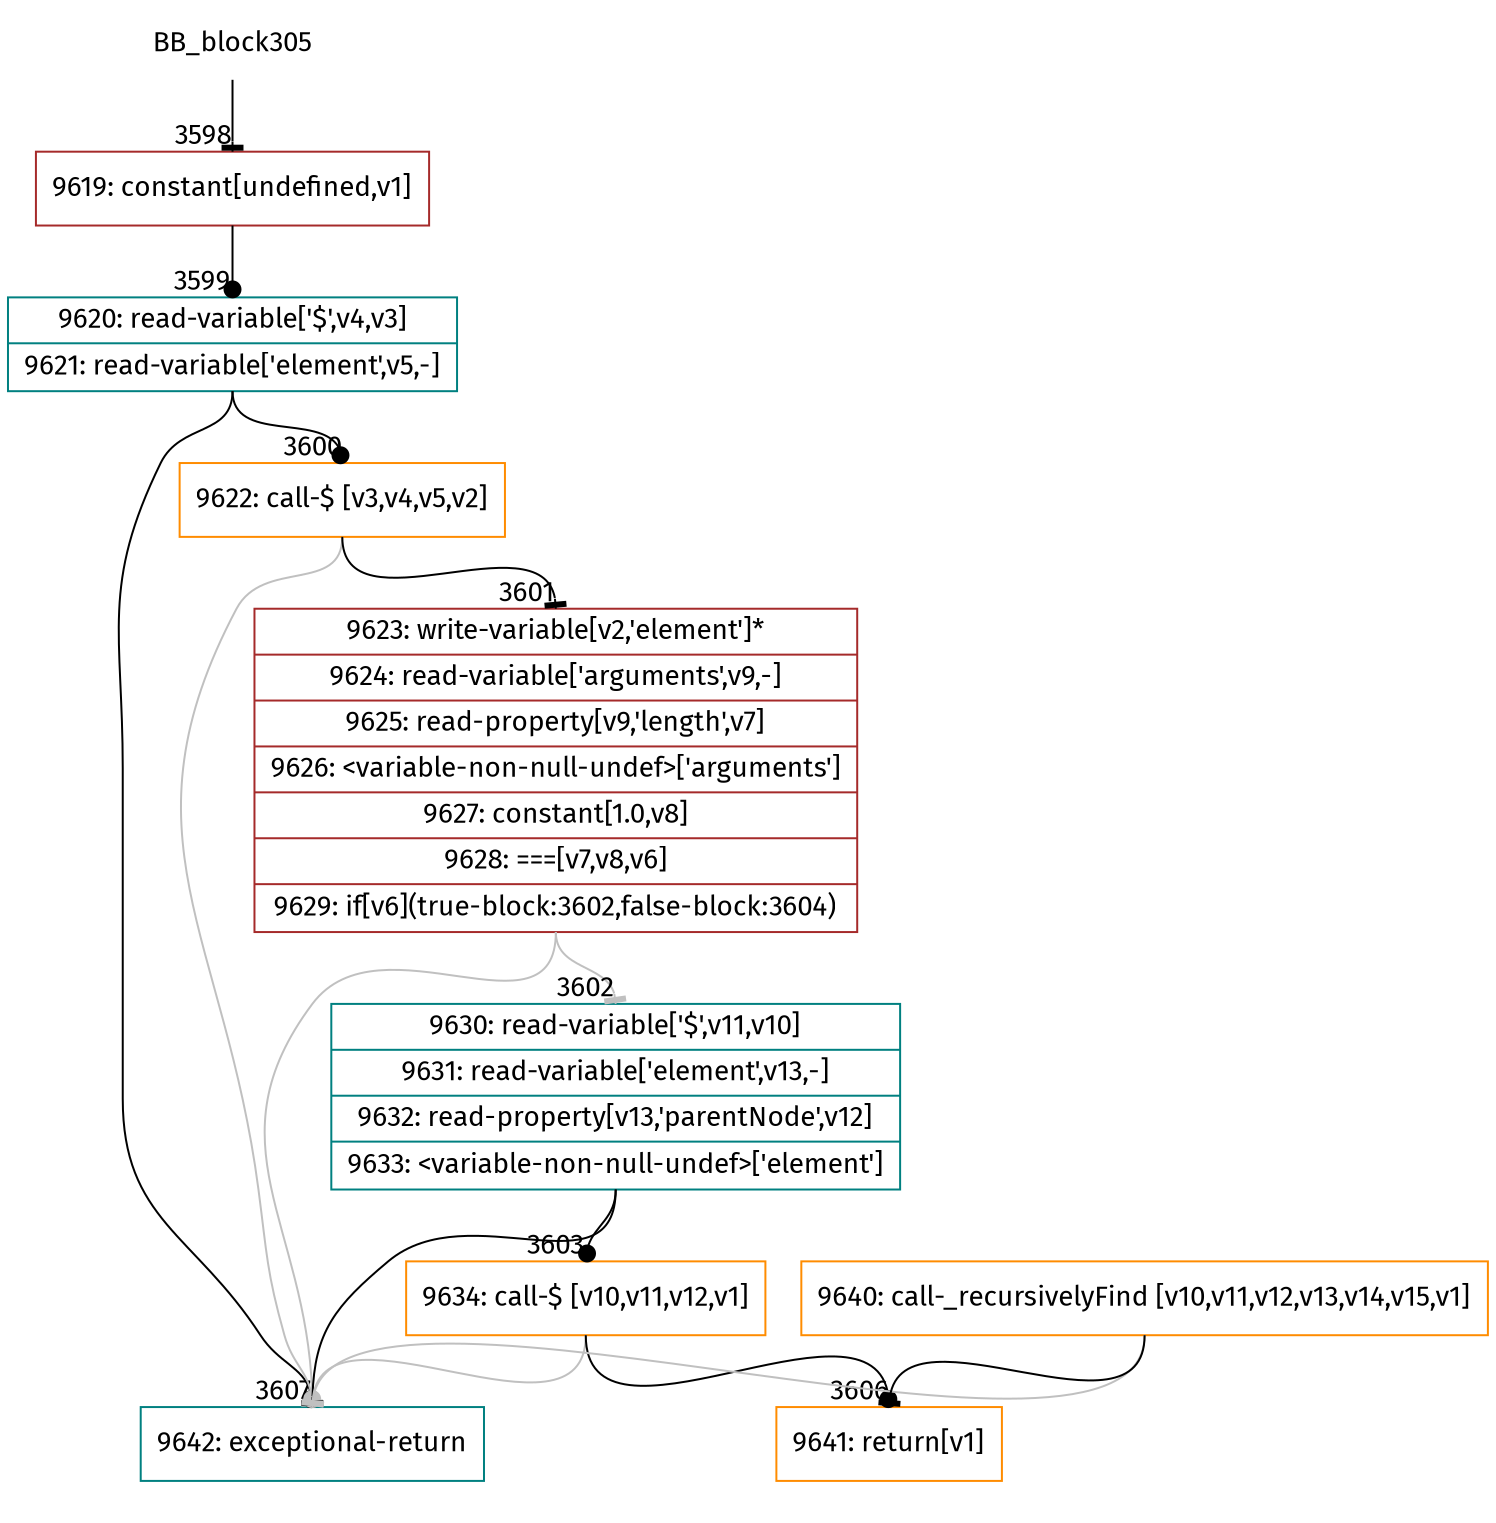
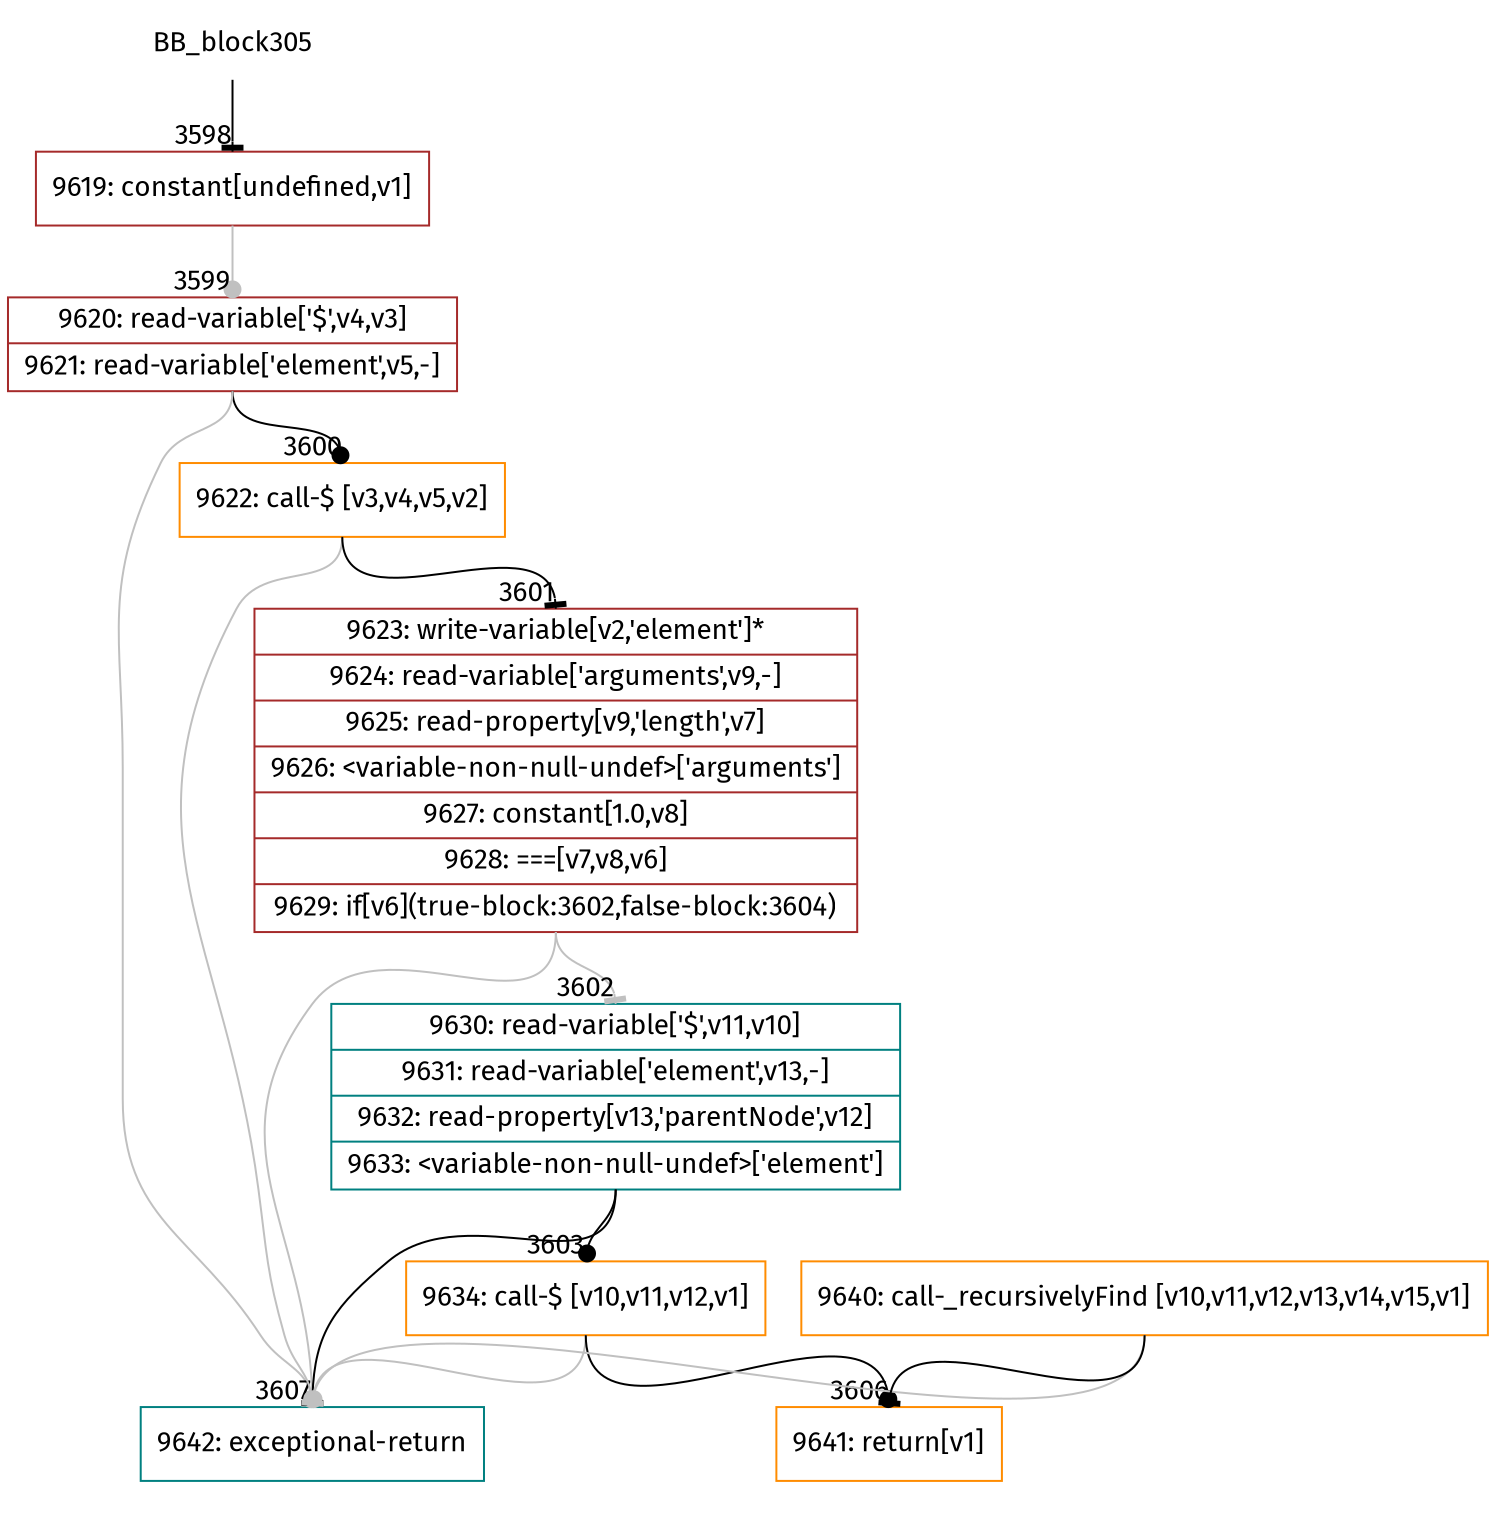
(233, 253) -> (233, 253)
(233, 344) -> (233, 344)
(123, 902) -> (123, 902)
(779, 1378) -> (779, 1378)
